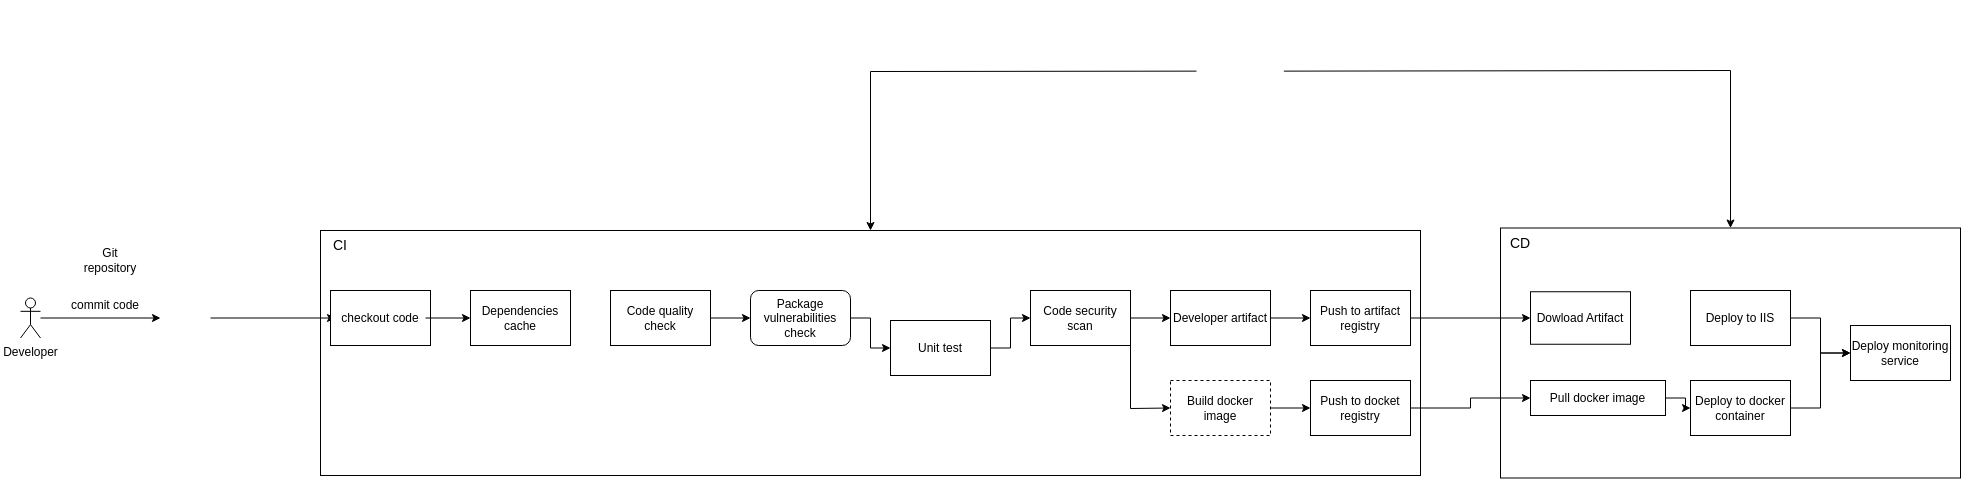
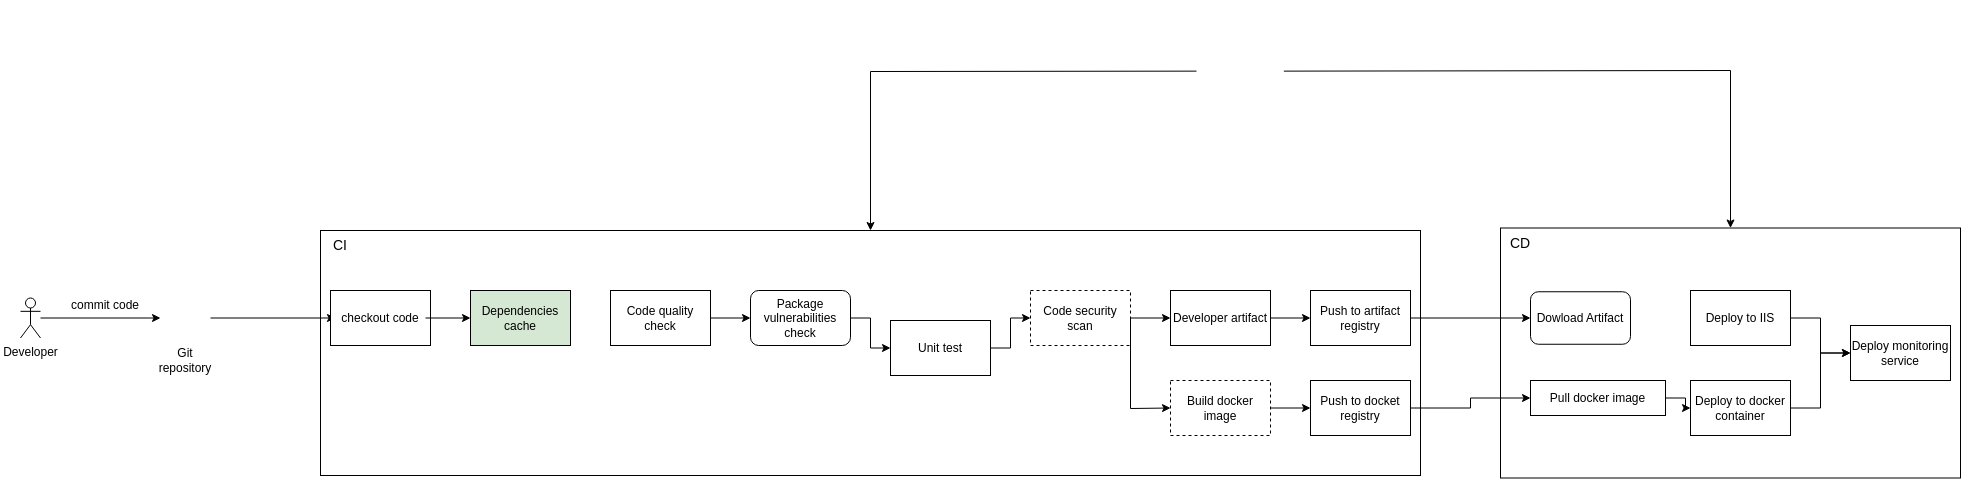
(111, 261) -> (186, 361)
(521, 318) -> (521, 318)
(1081, 318) -> (1081, 318)
(1581, 318) -> (1581, 318)
